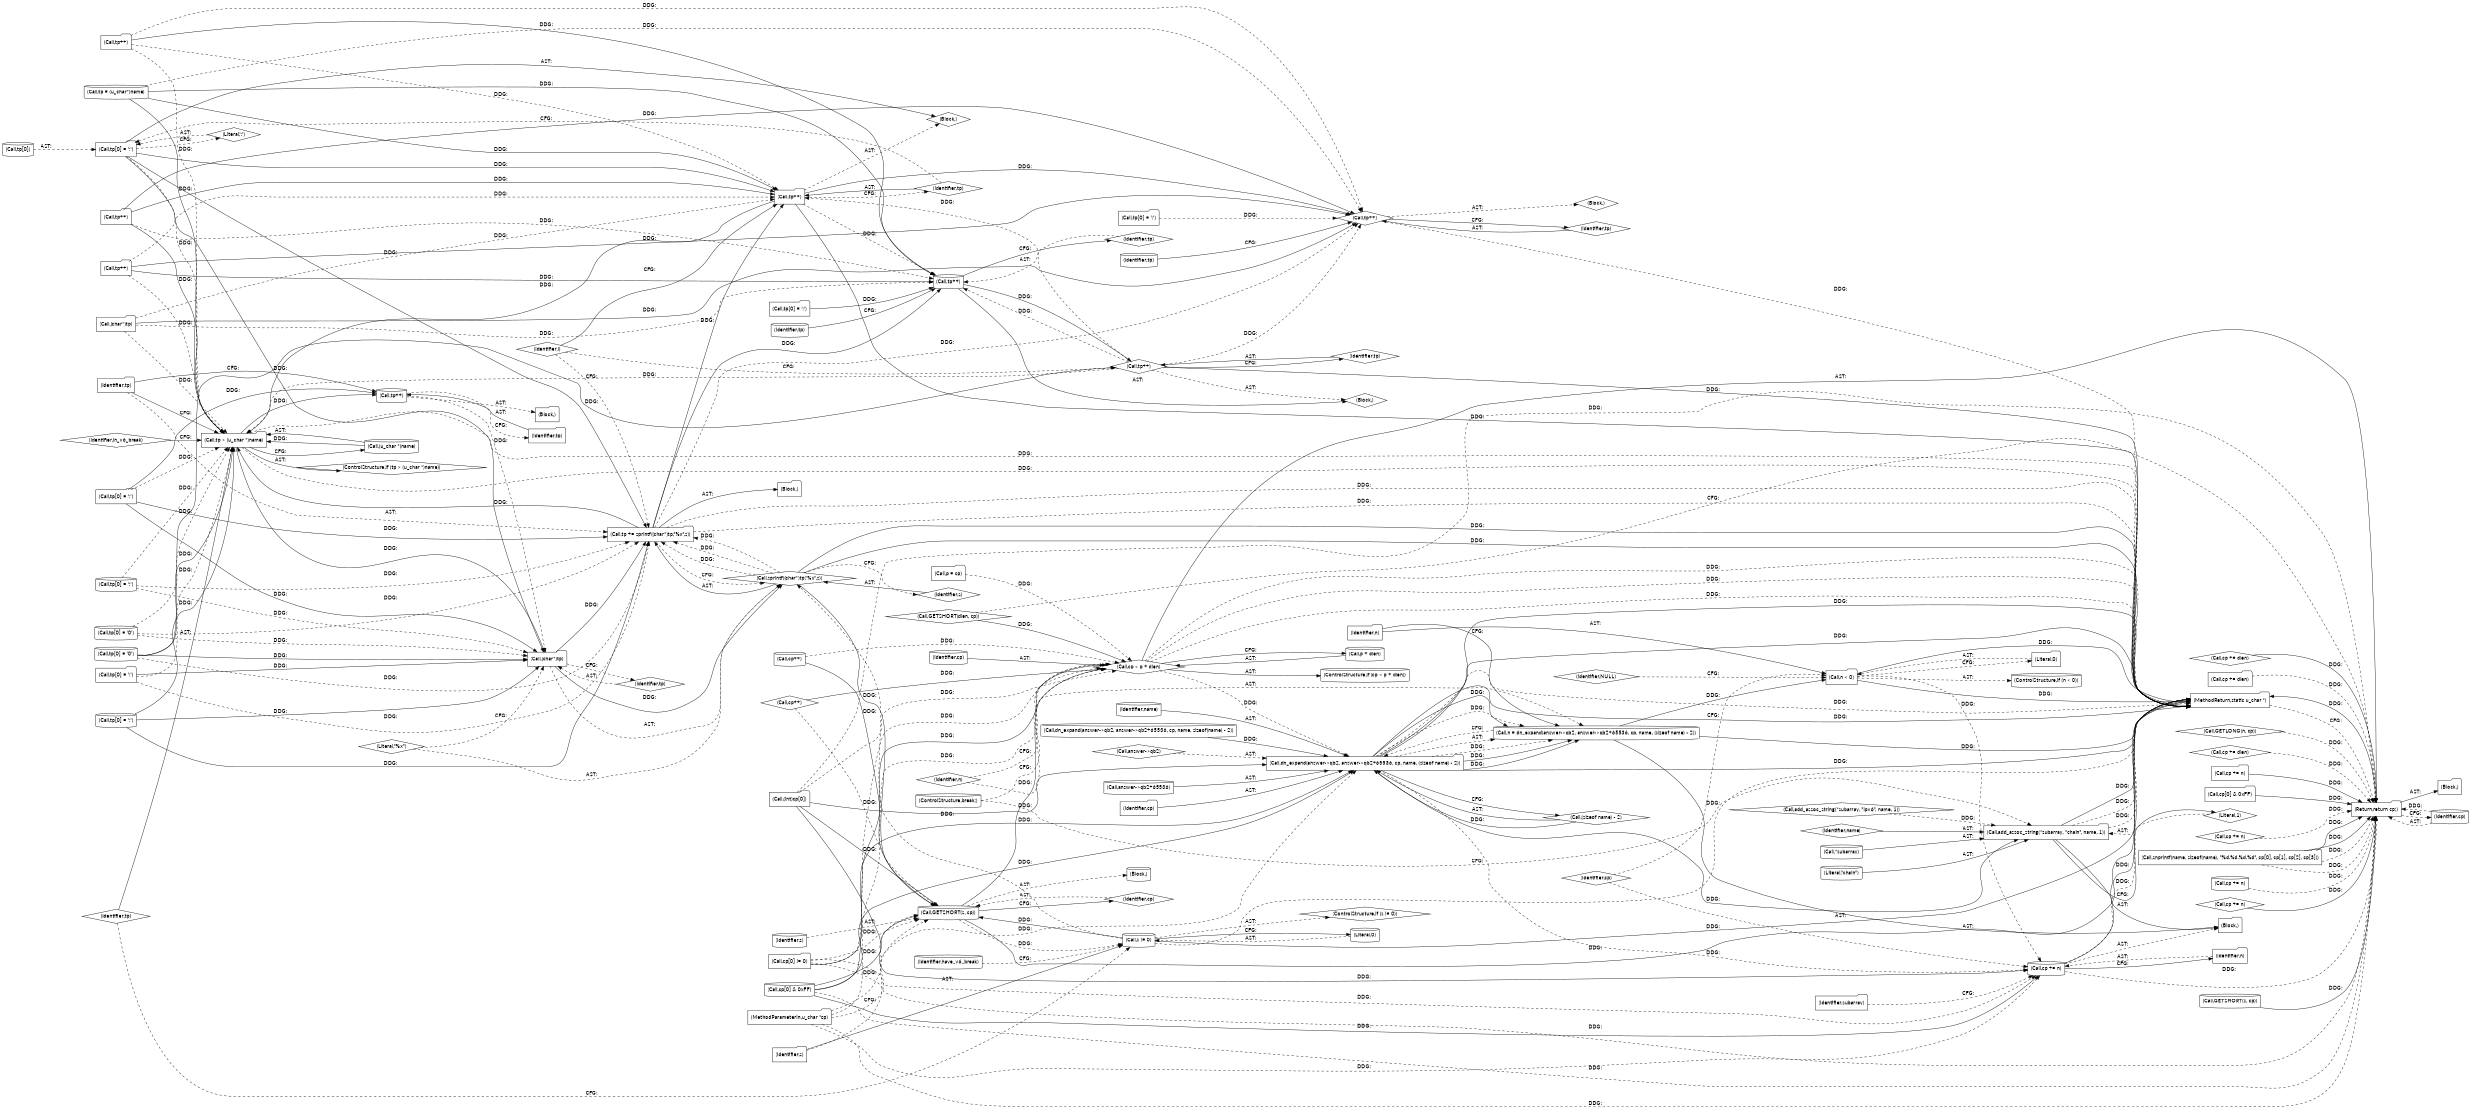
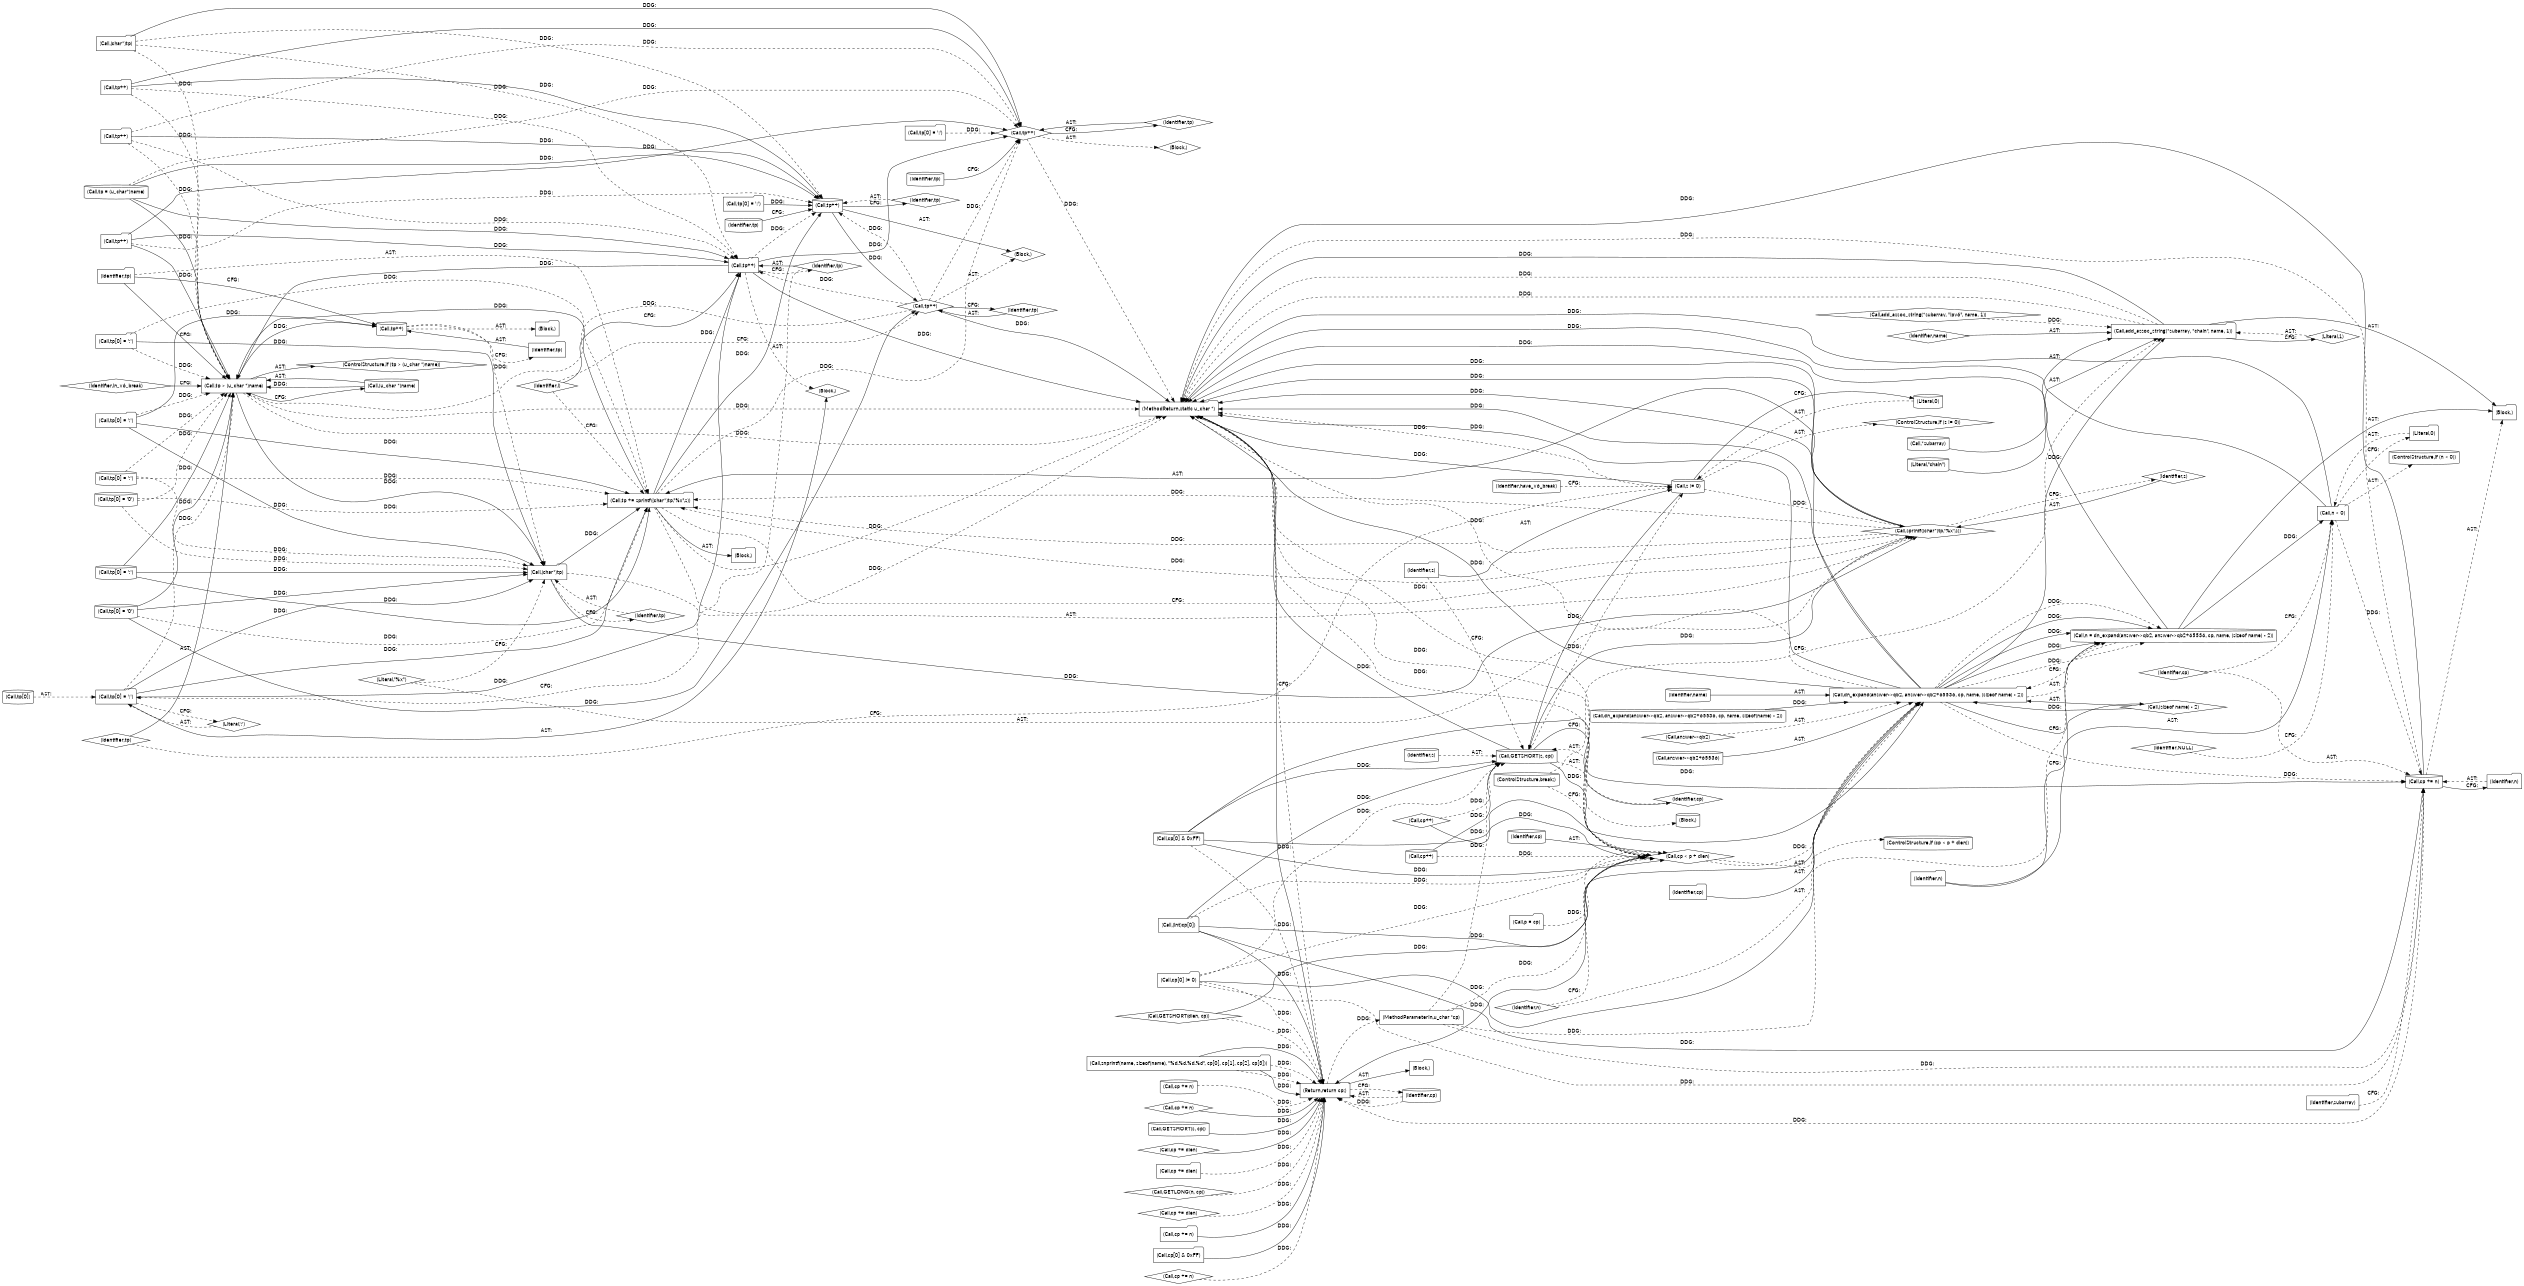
(1842, 377) -> (1478, 1005)
(1584, 413) -> (1281, 981)
(1714, 498) -> (1285, 1031)
(1365, 654) -> none
(1242, 675) -> (1801, 867)
(1700, 1106) -> (1343, 1045)
